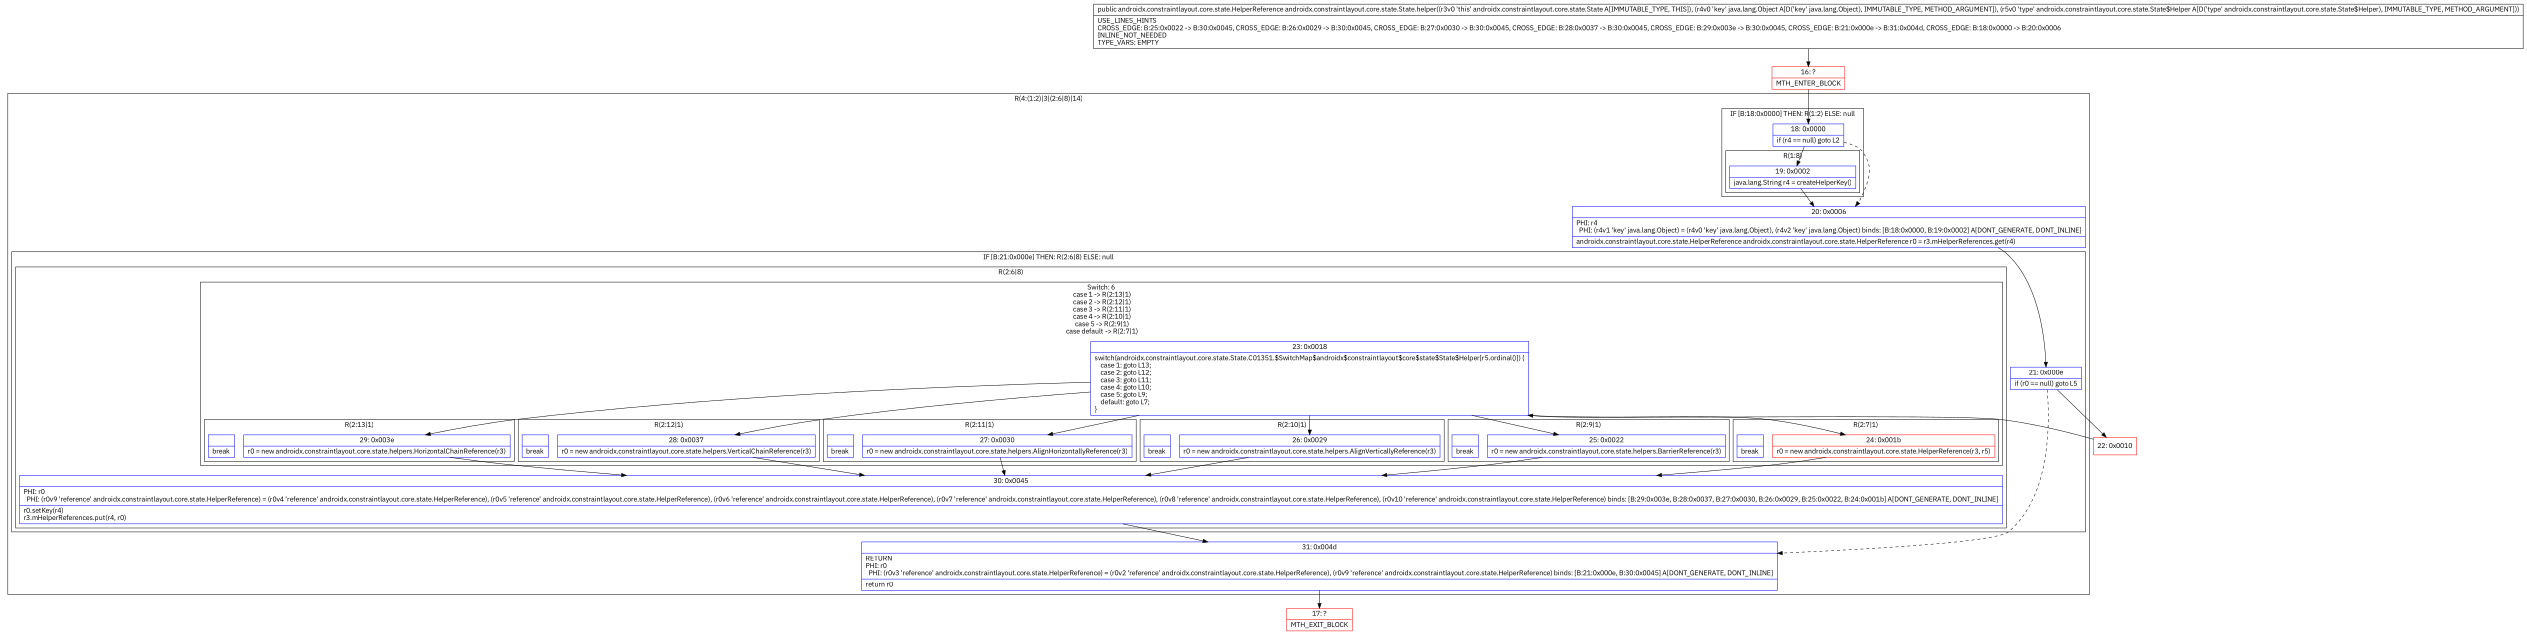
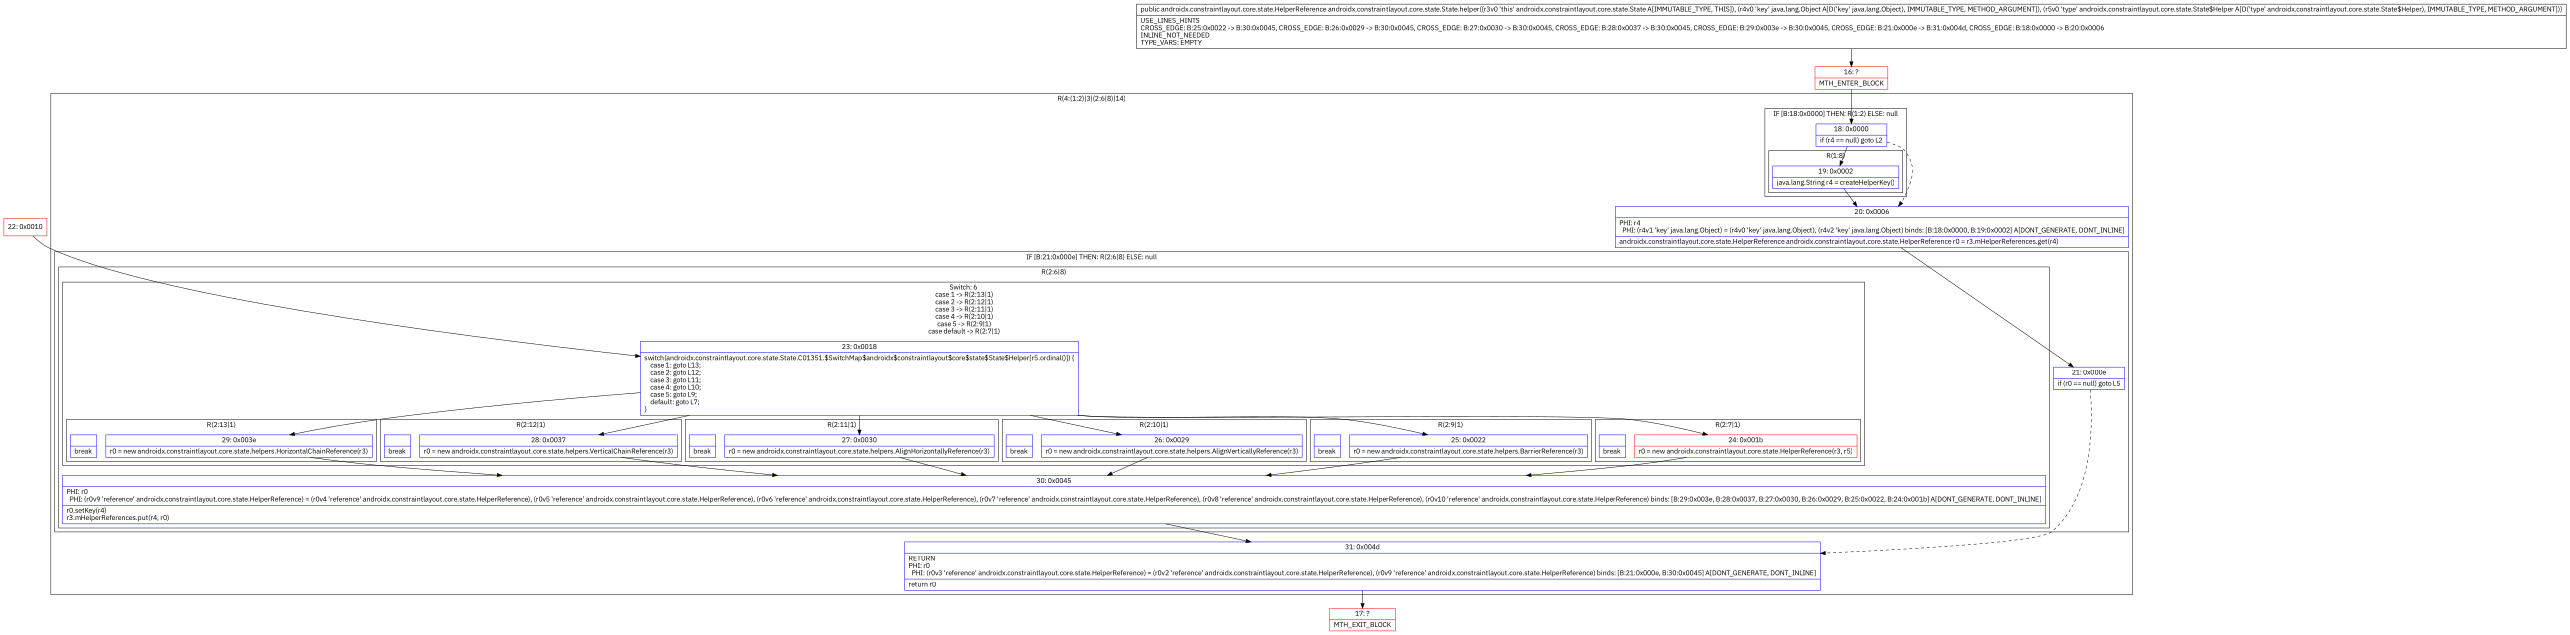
(2080, 412) -> none
